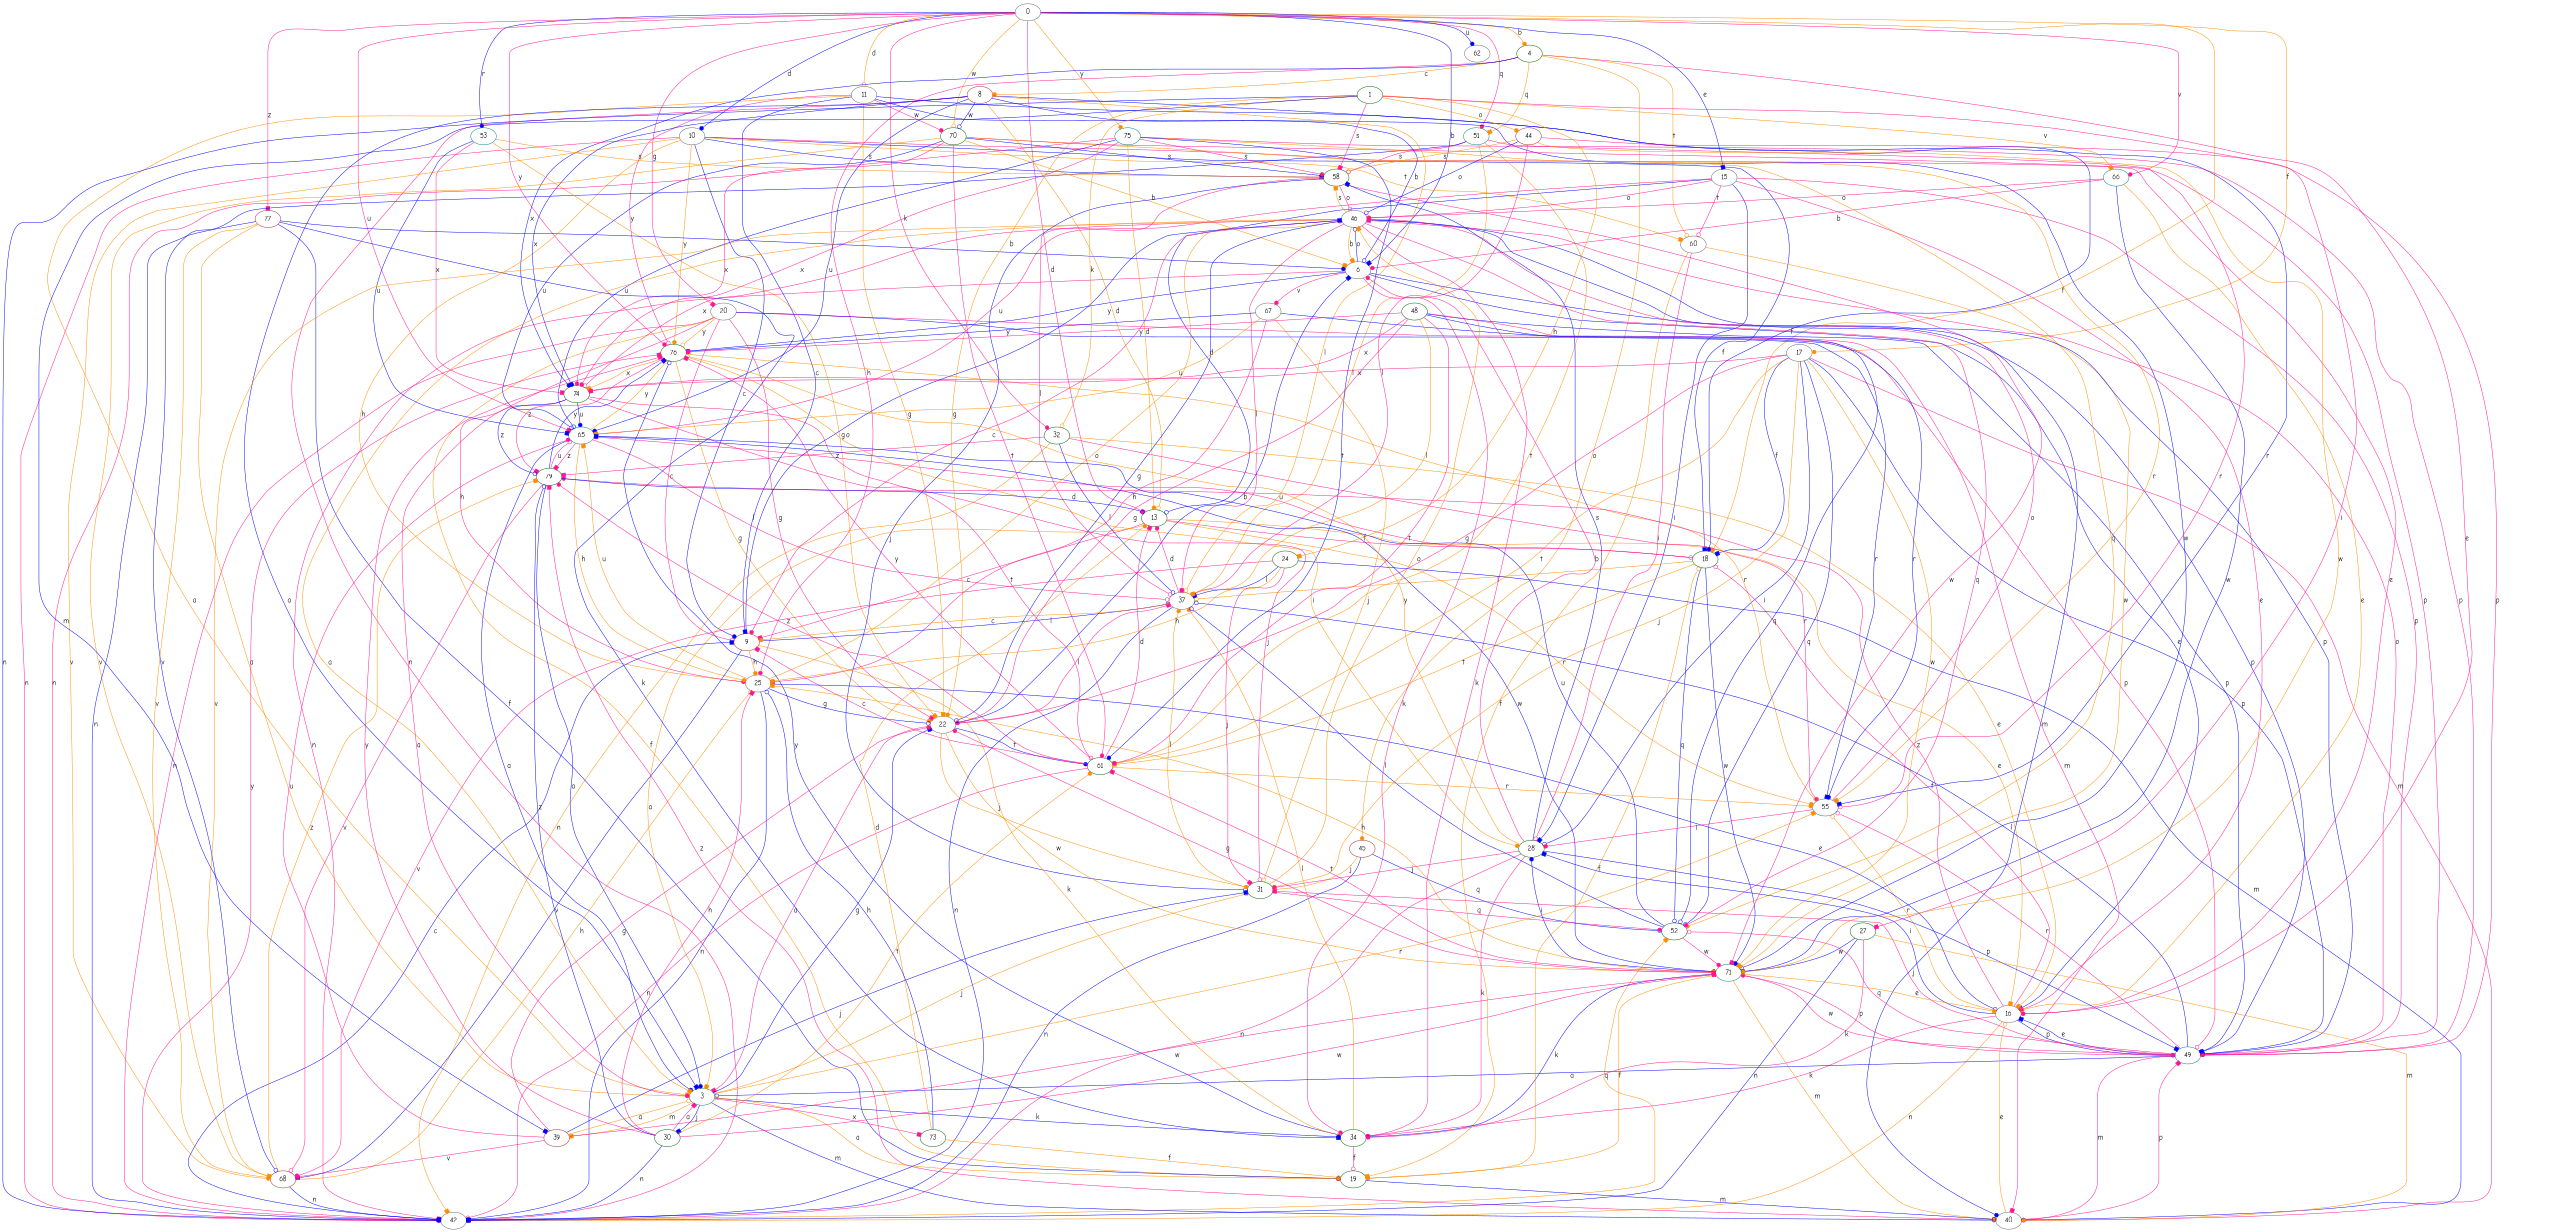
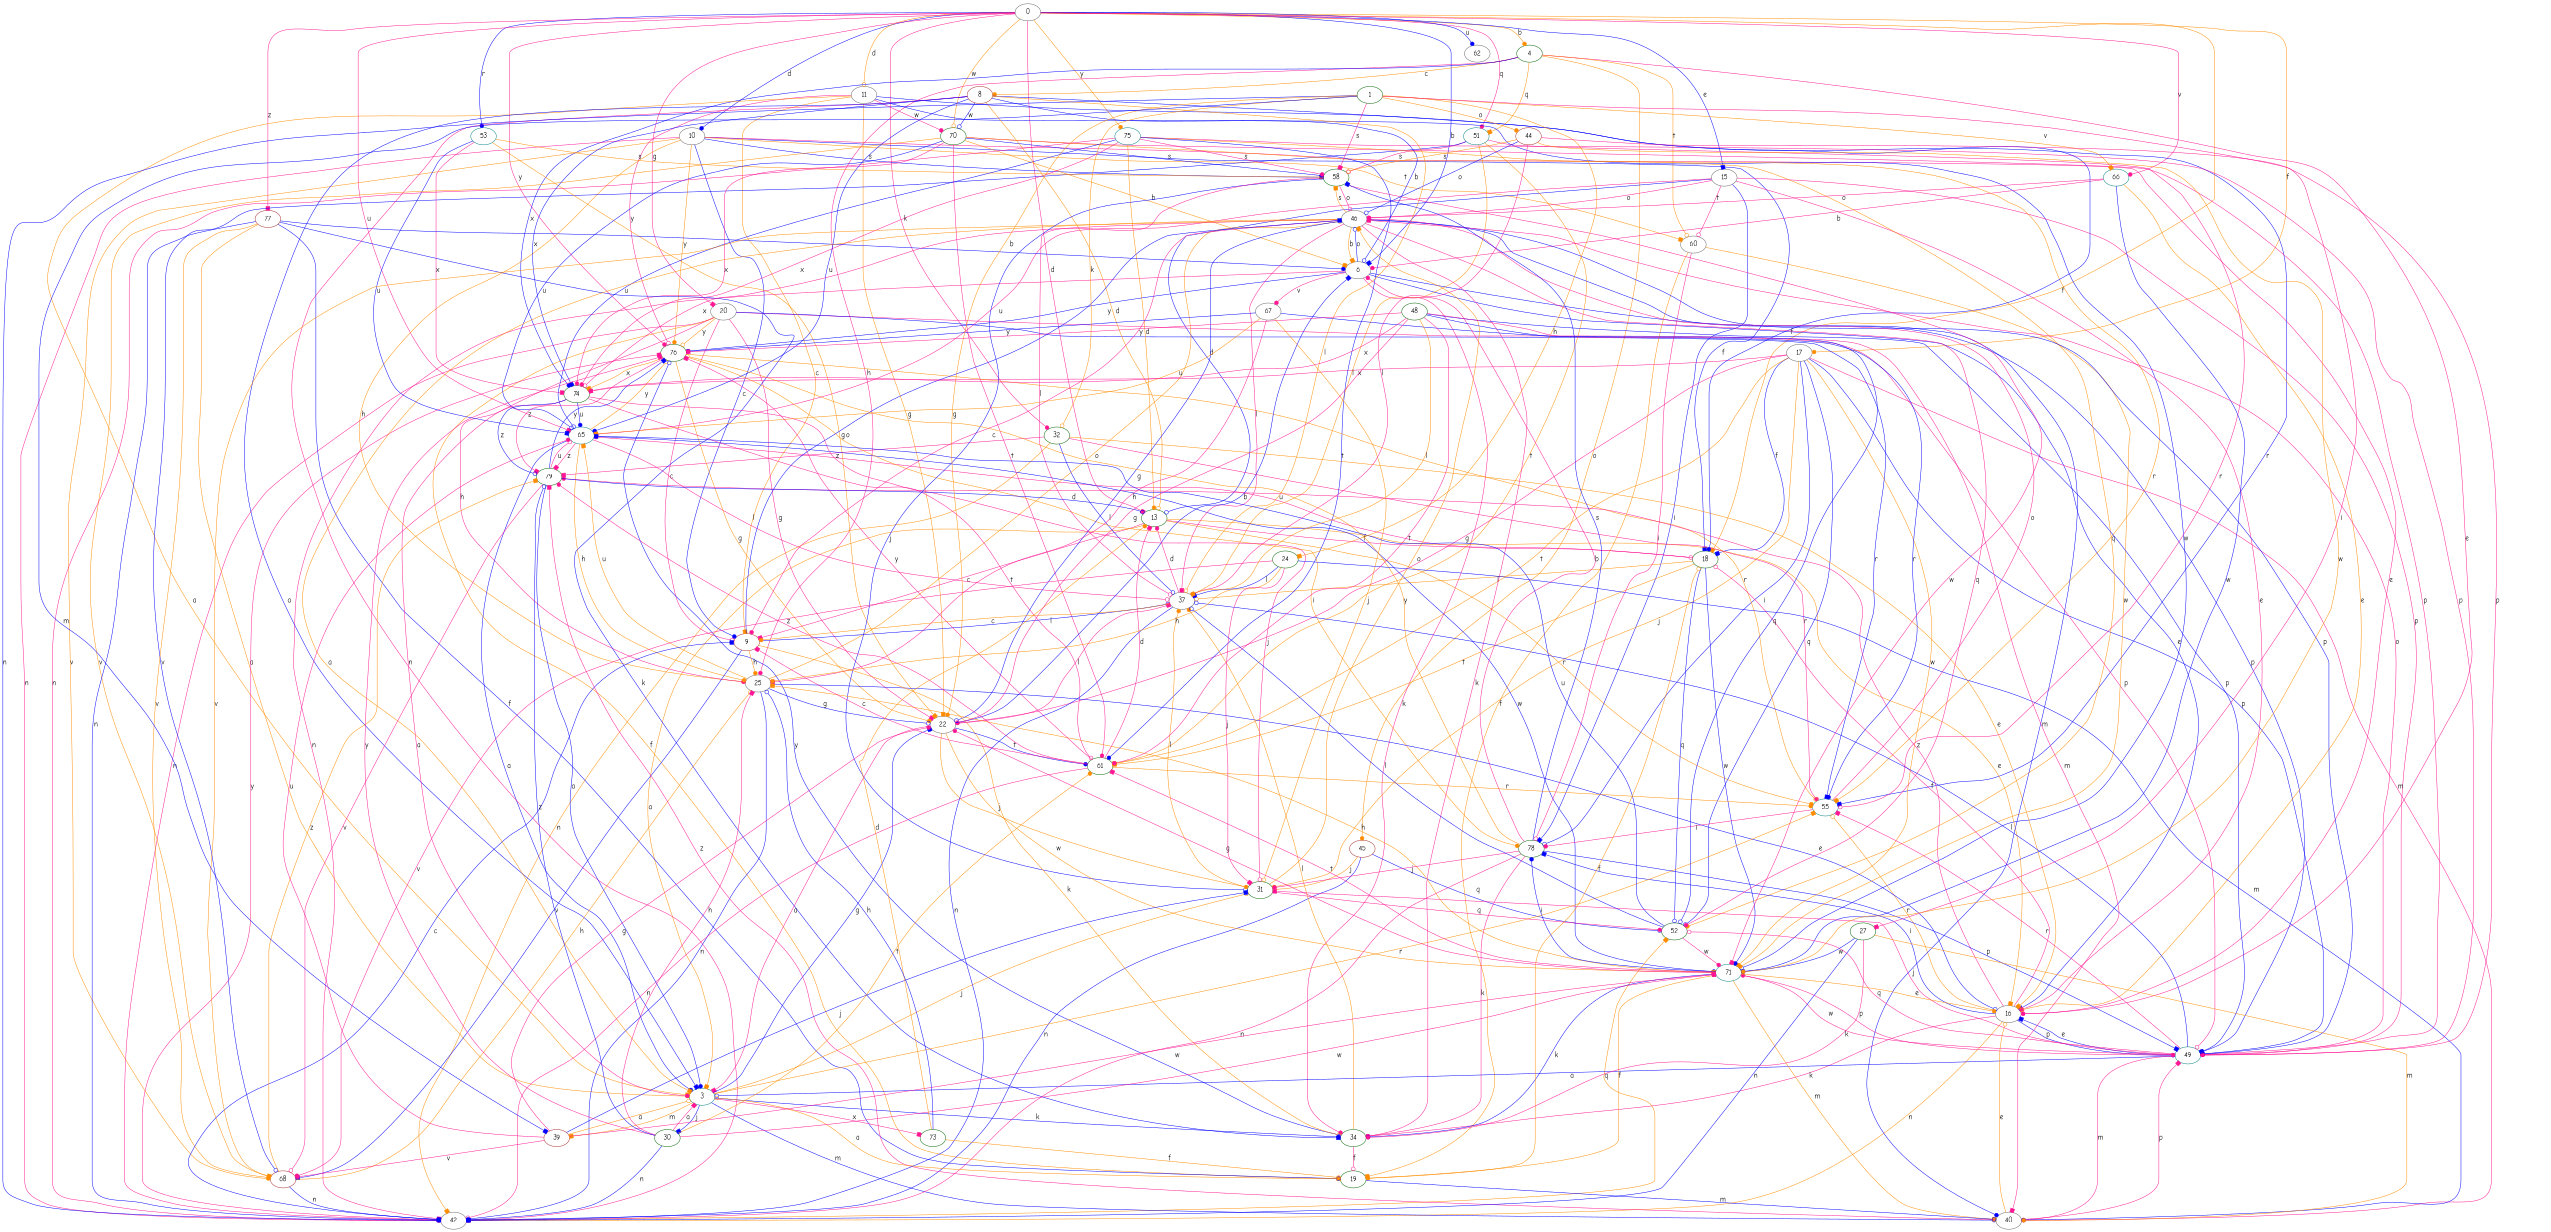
(798, 324) -> (798, 324)
(1531, 849) -> (1531, 849)
(2027, 925) -> (2027, 925)
